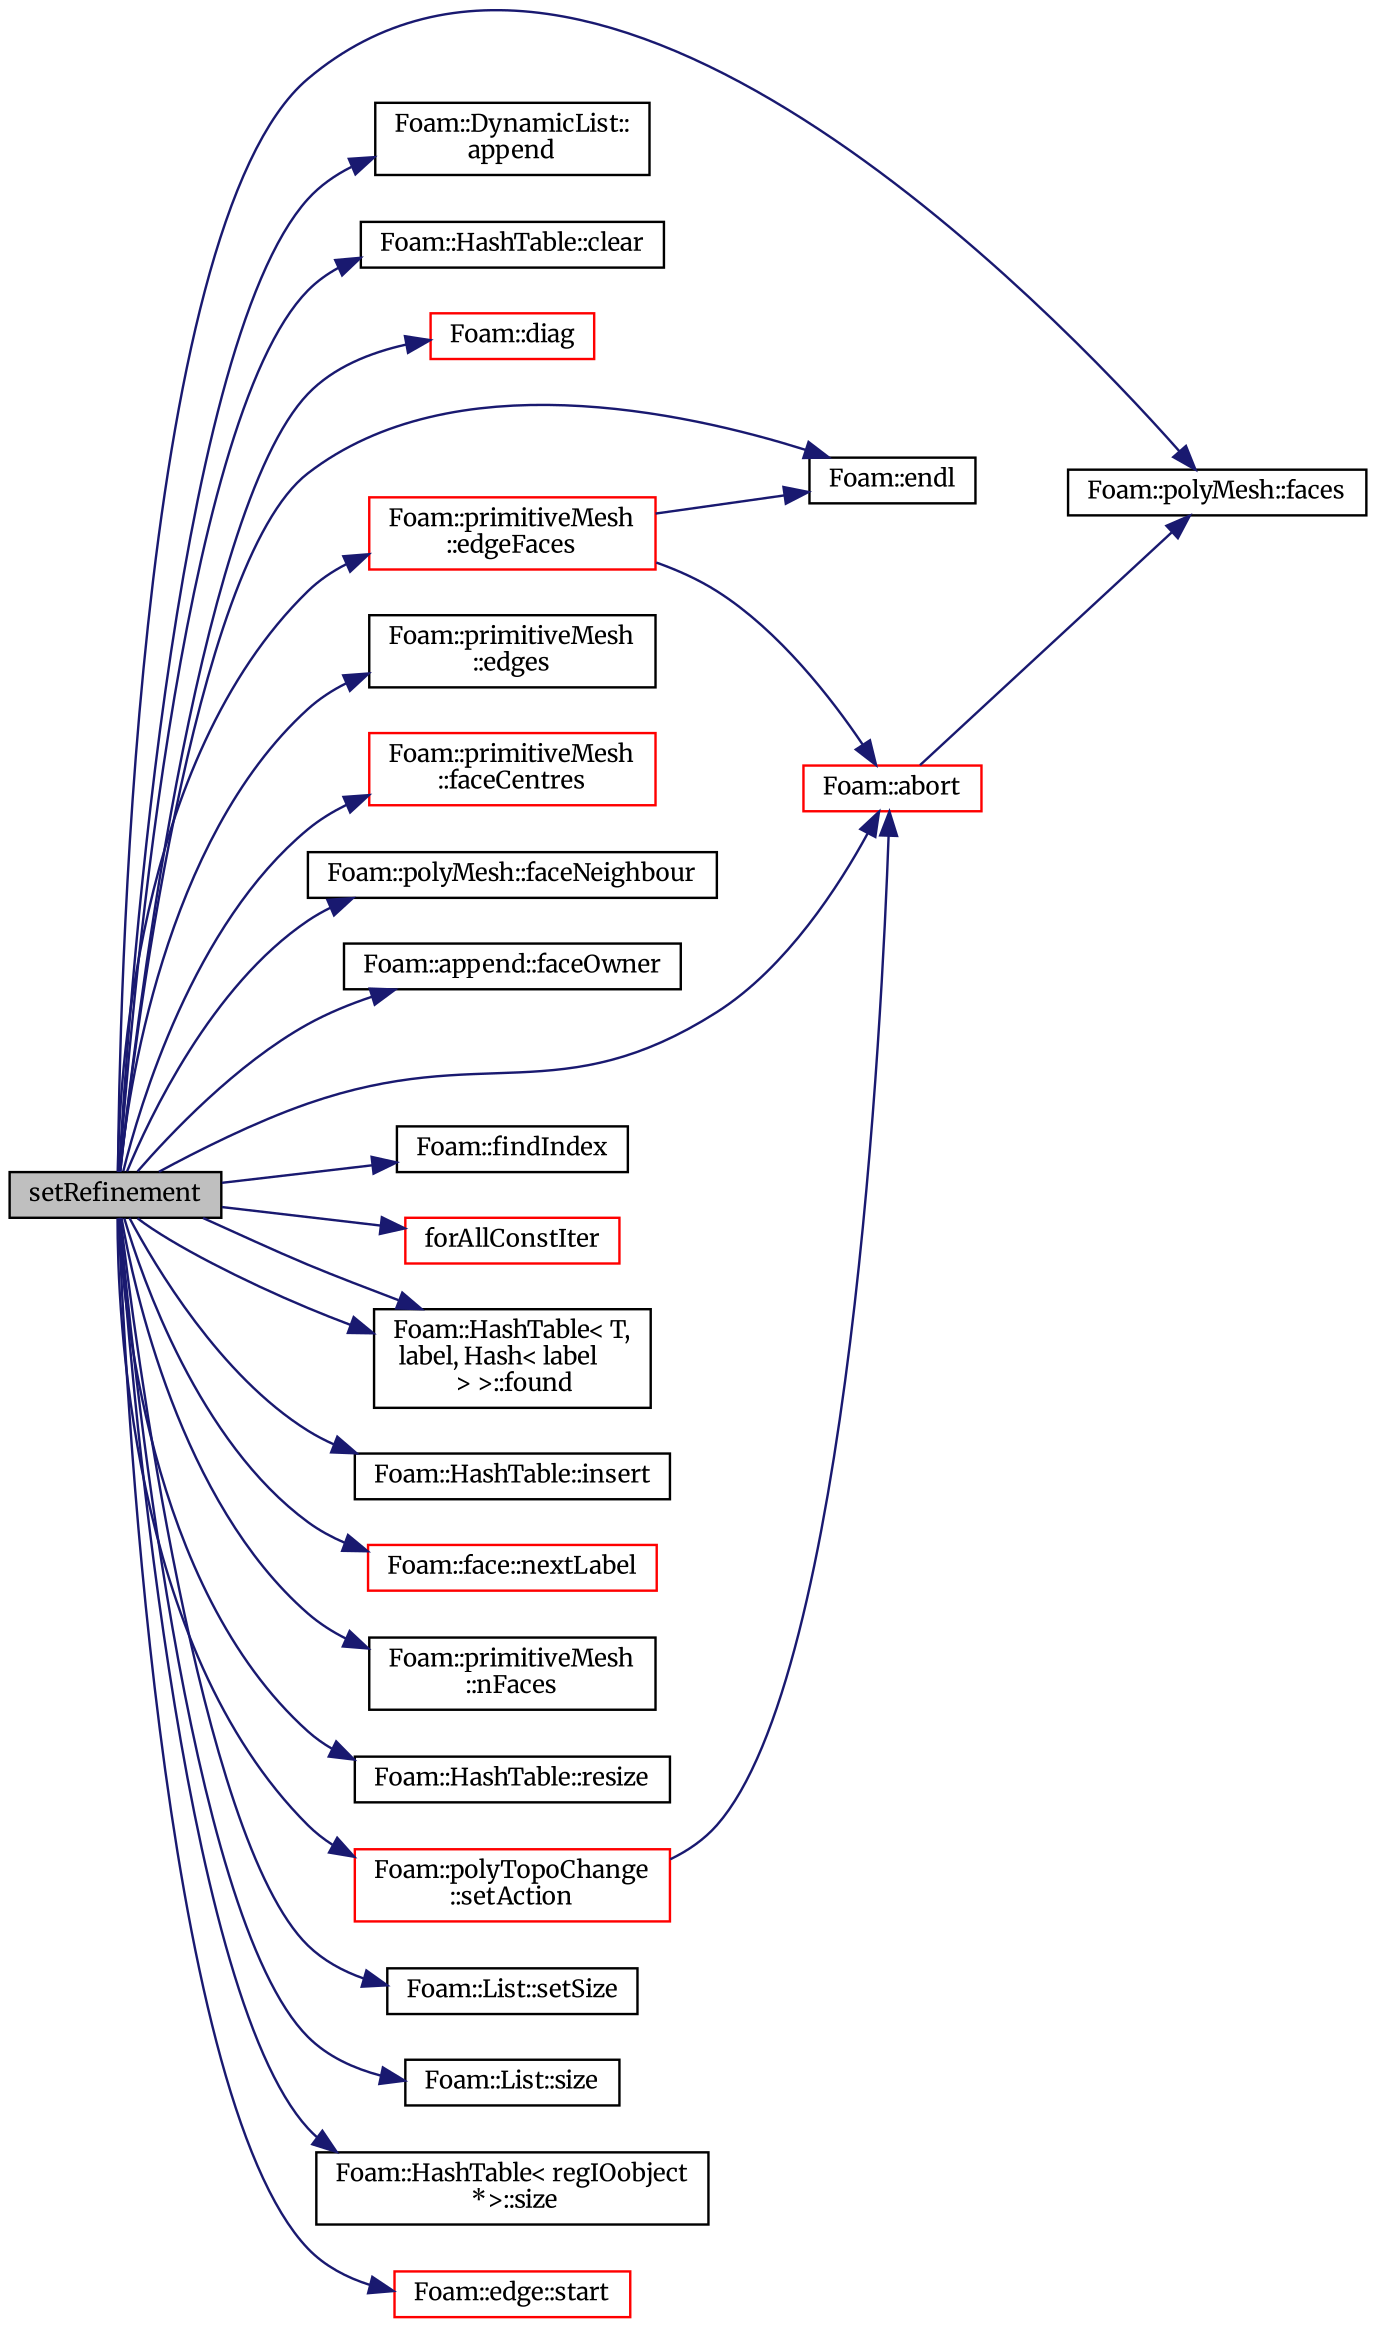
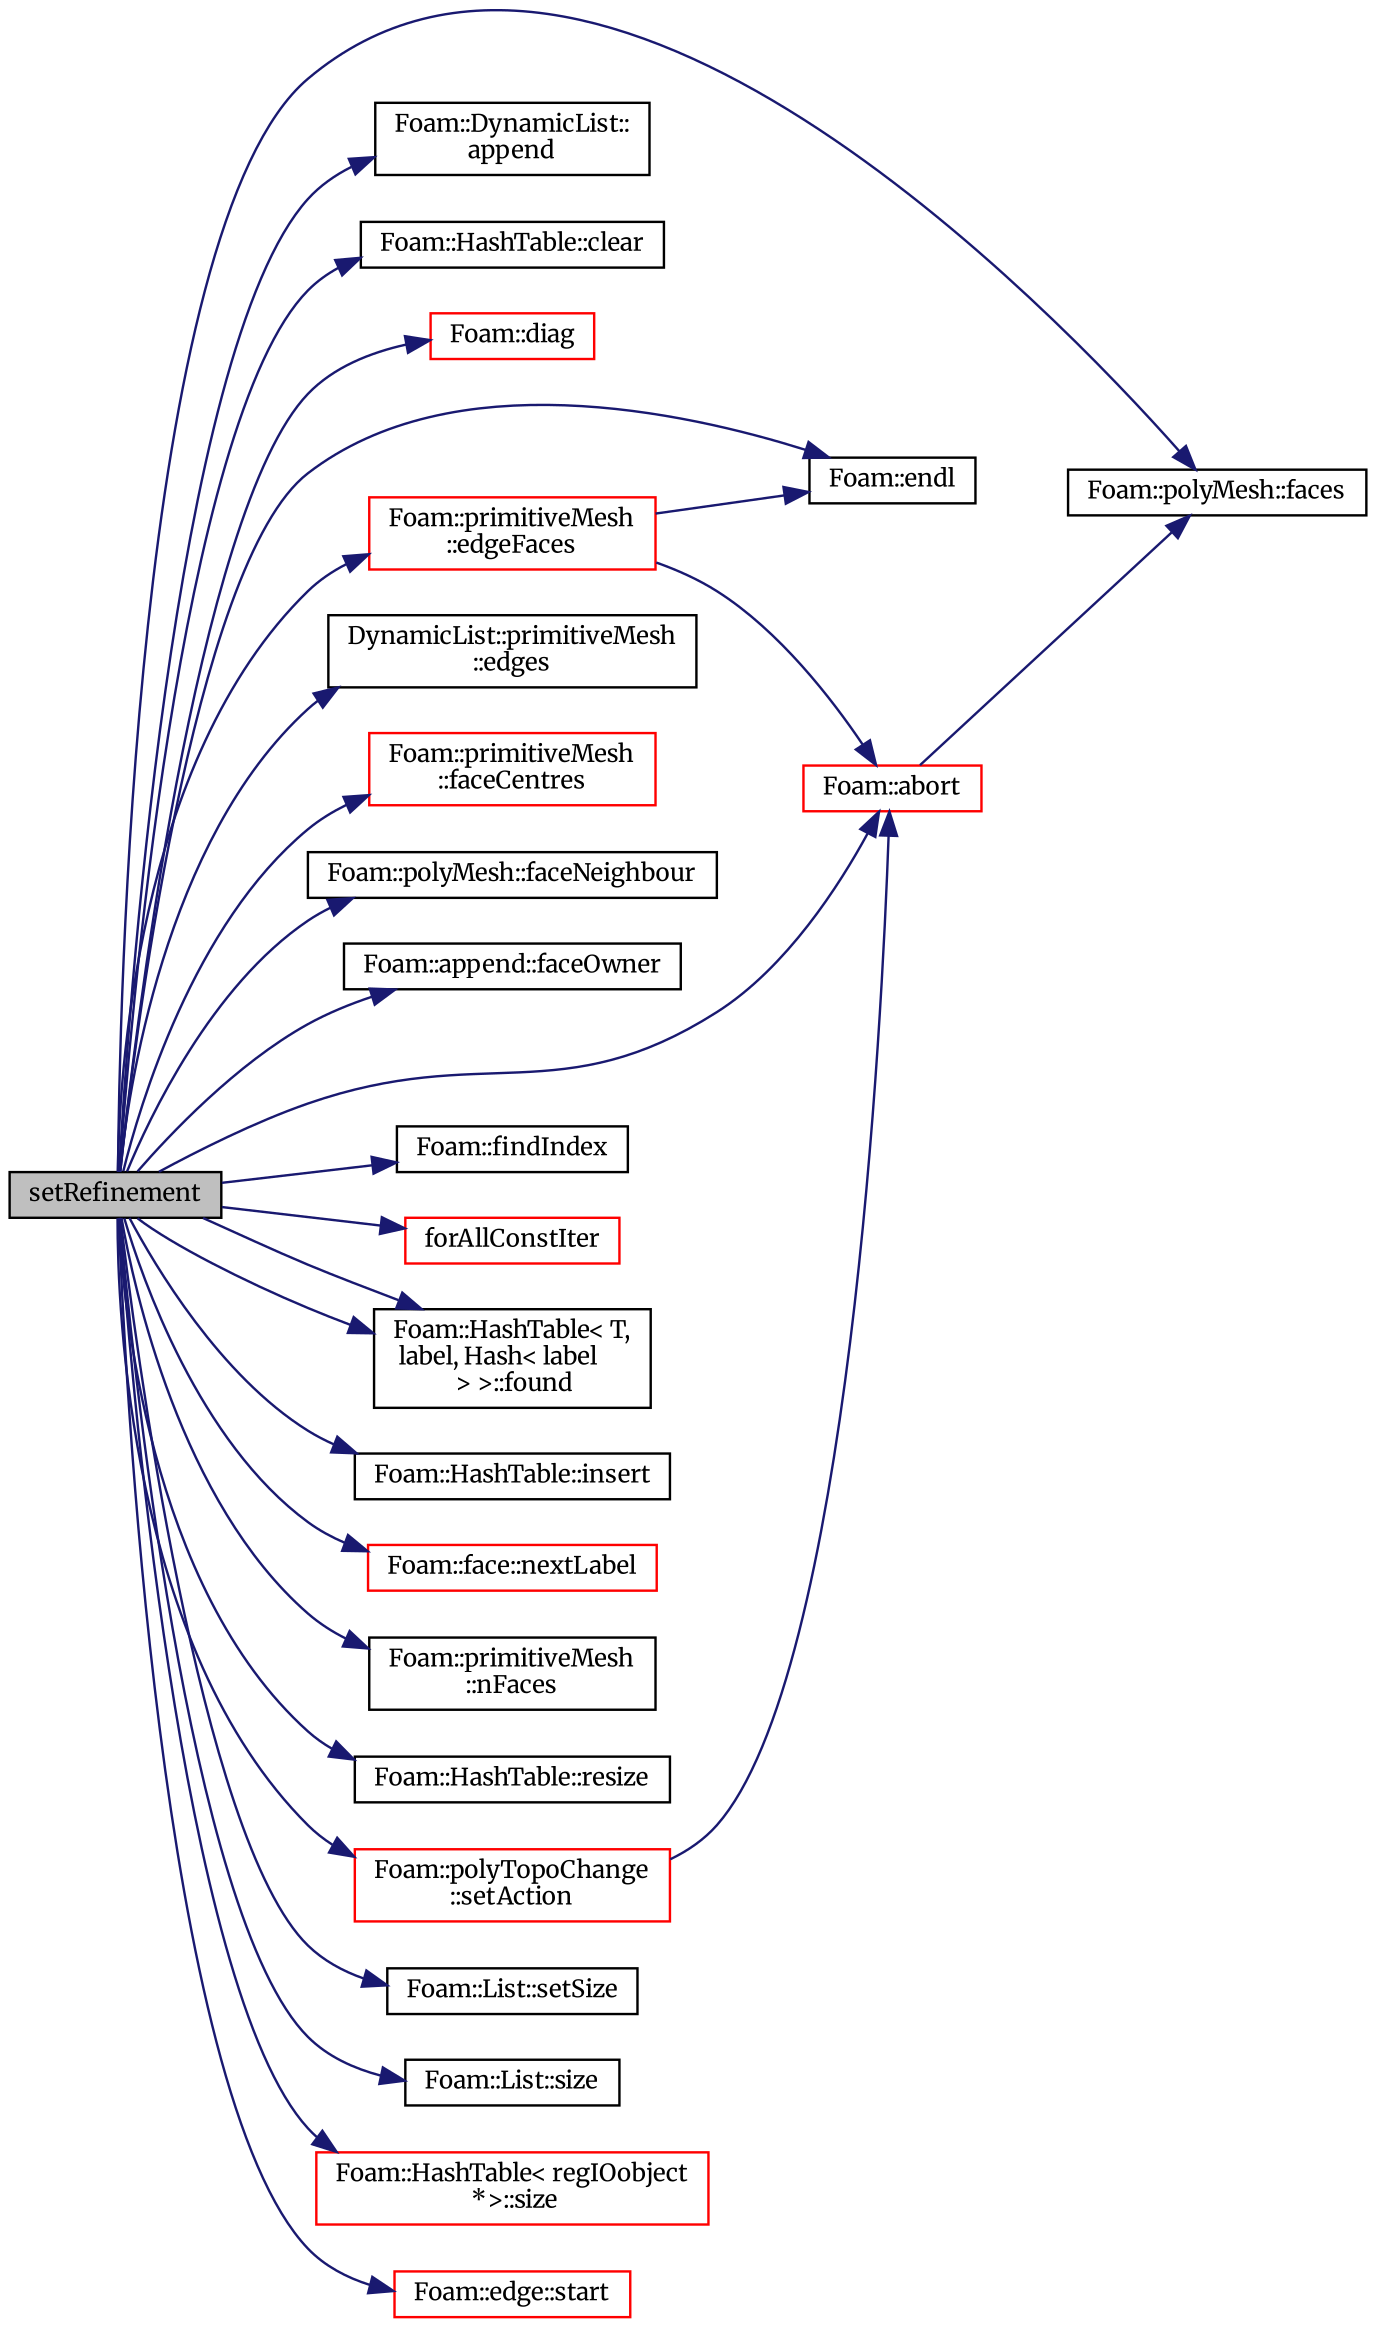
(512, 651) -> (512, 651)
(512, 2188) -> (512, 2188)
